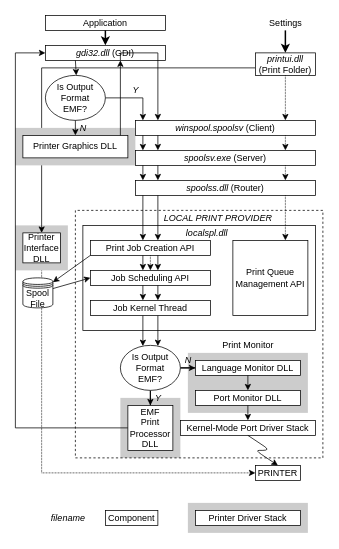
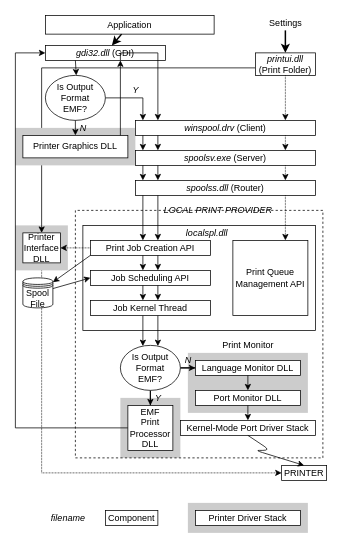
(105, 23) -> (130, 25)
(225, 128) -> (225, 128)
(218, 218) -> (218, 210)
(150, 264) -> (67, 248)
(278, 473) -> (304, 473)
